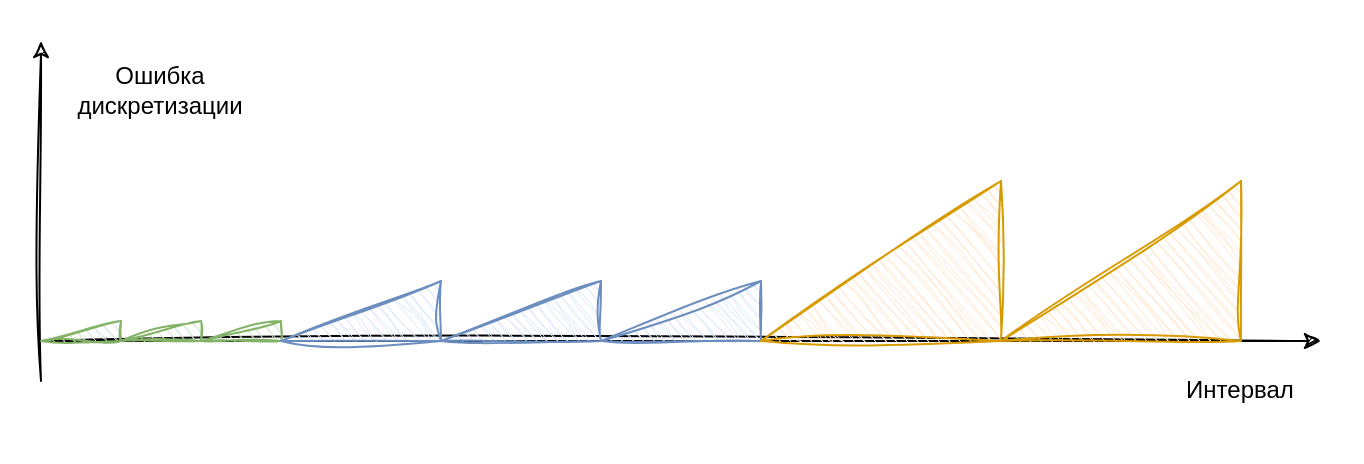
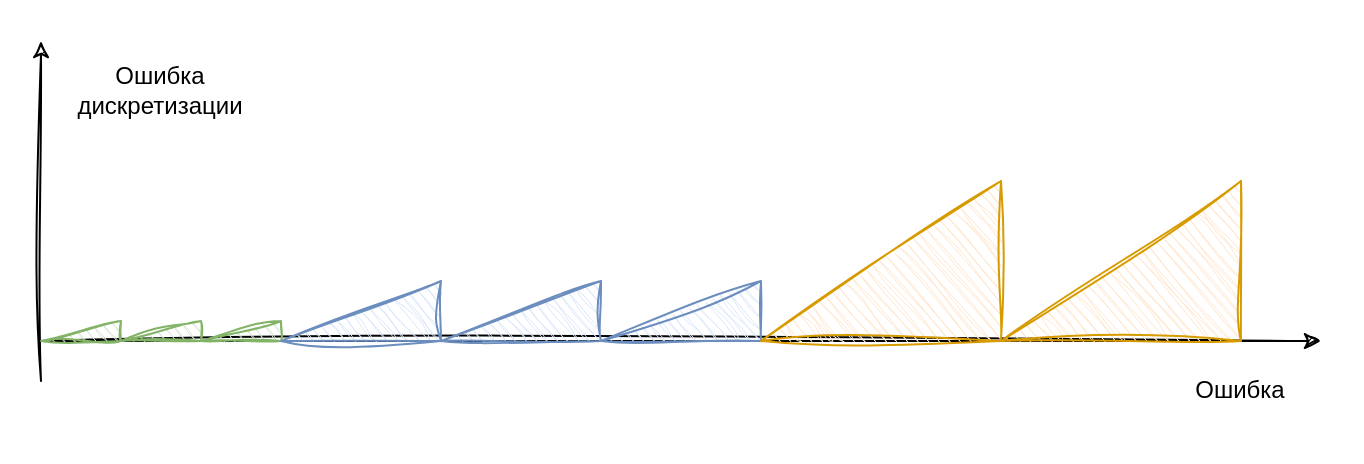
(1241, 391) -> (1241, 391)
